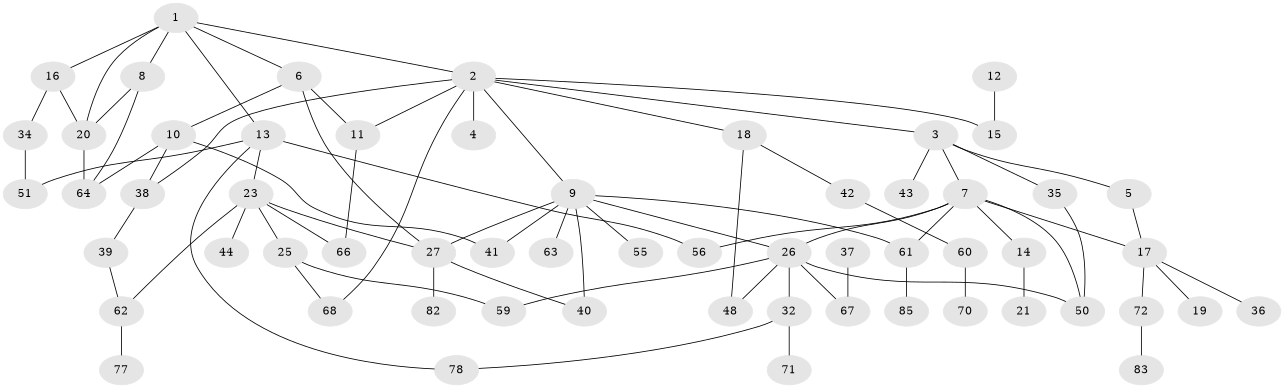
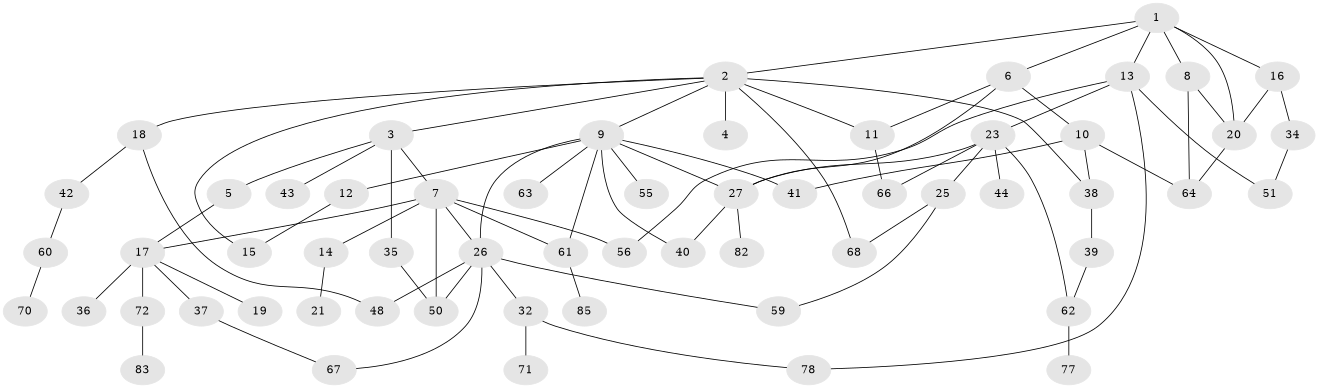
none -> (474, 164)
none -> (172, 282)
